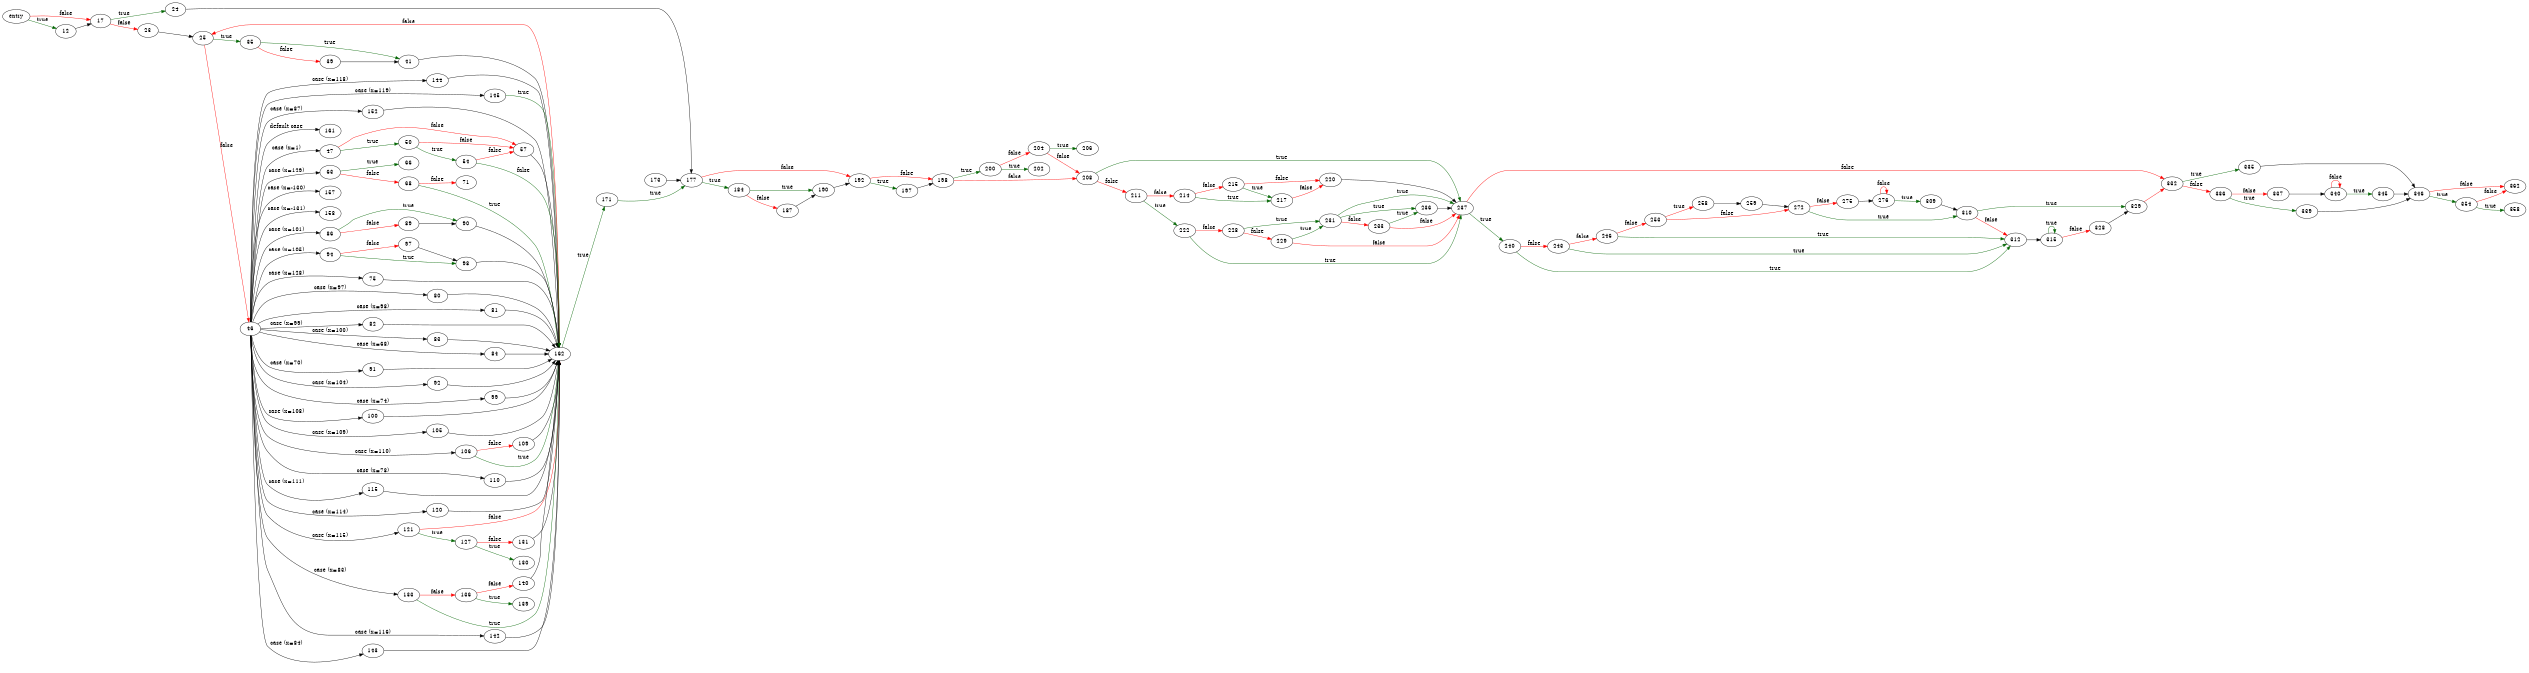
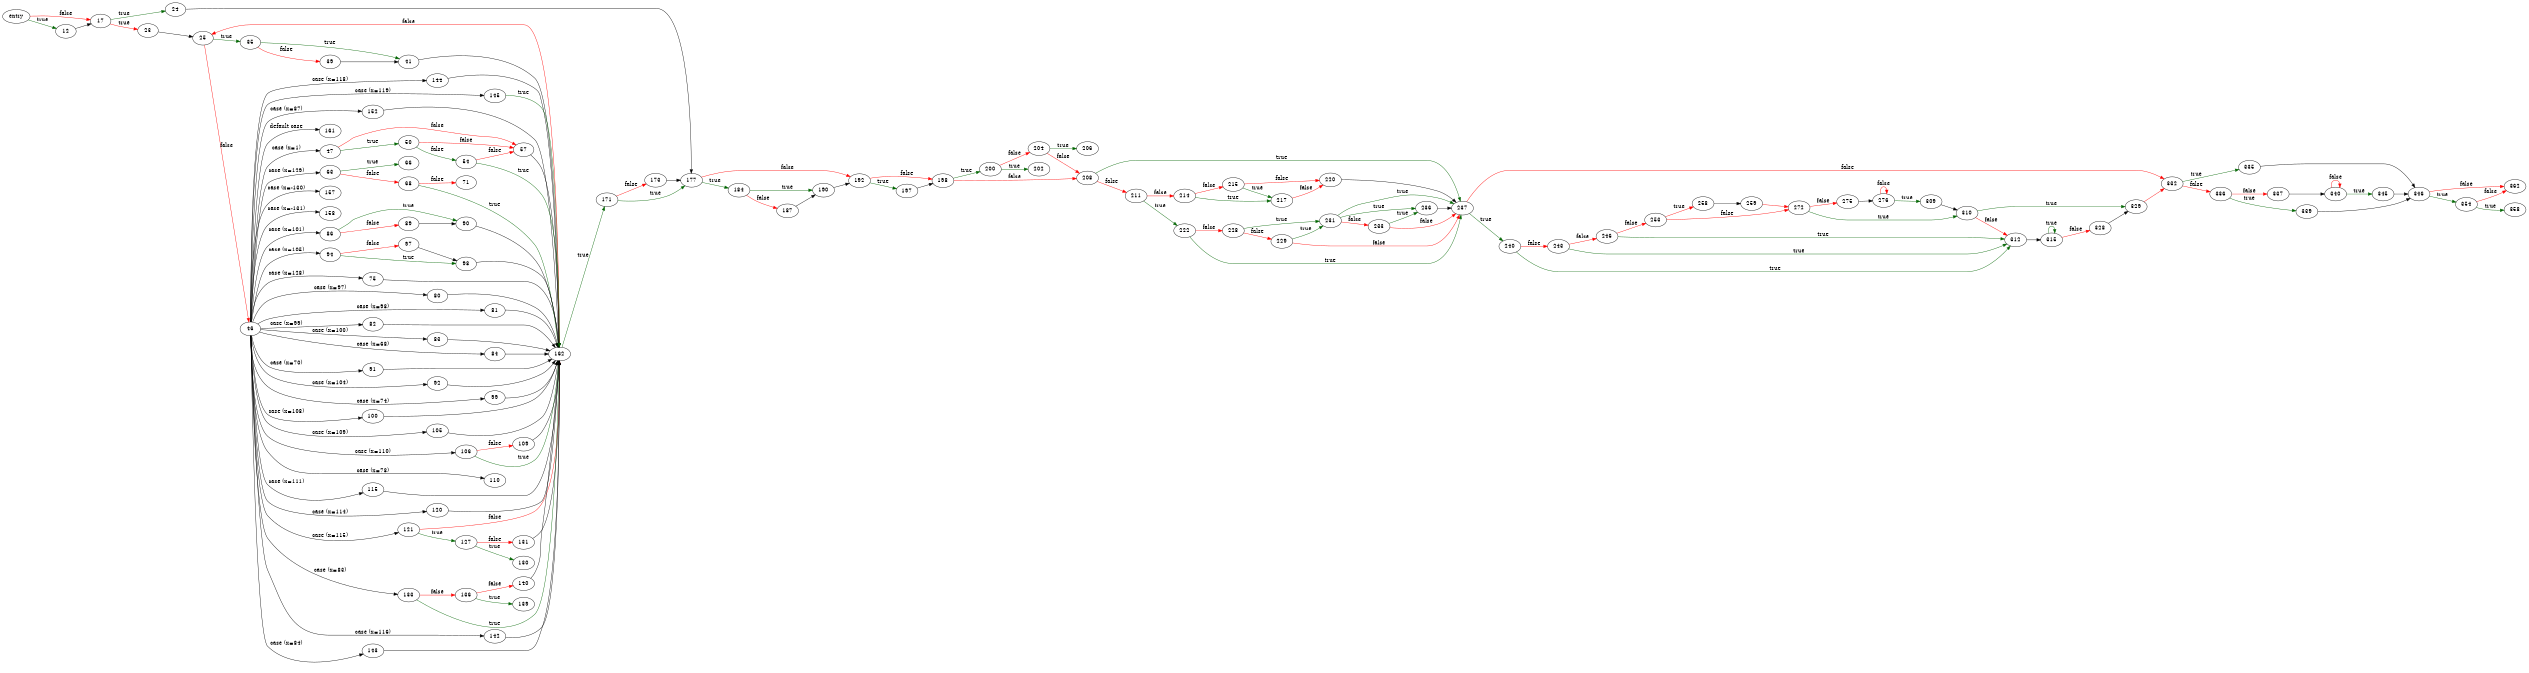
(124, 23) -> (124, 23)
(437, 149) -> (437, 149)
(524, 171) -> (524, 171)
none -> (630, 191)
(1773, 205) -> (1773, 205)
(542, 468) -> none
